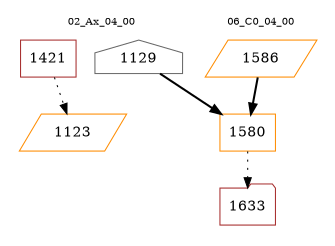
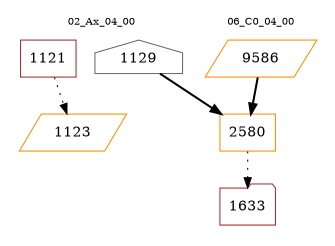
(48, 59) -> (48, 59)
(261, 59) -> (261, 59)
(248, 133) -> (248, 133)
